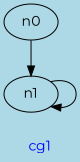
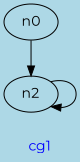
(31, 94) -> (31, 94)
